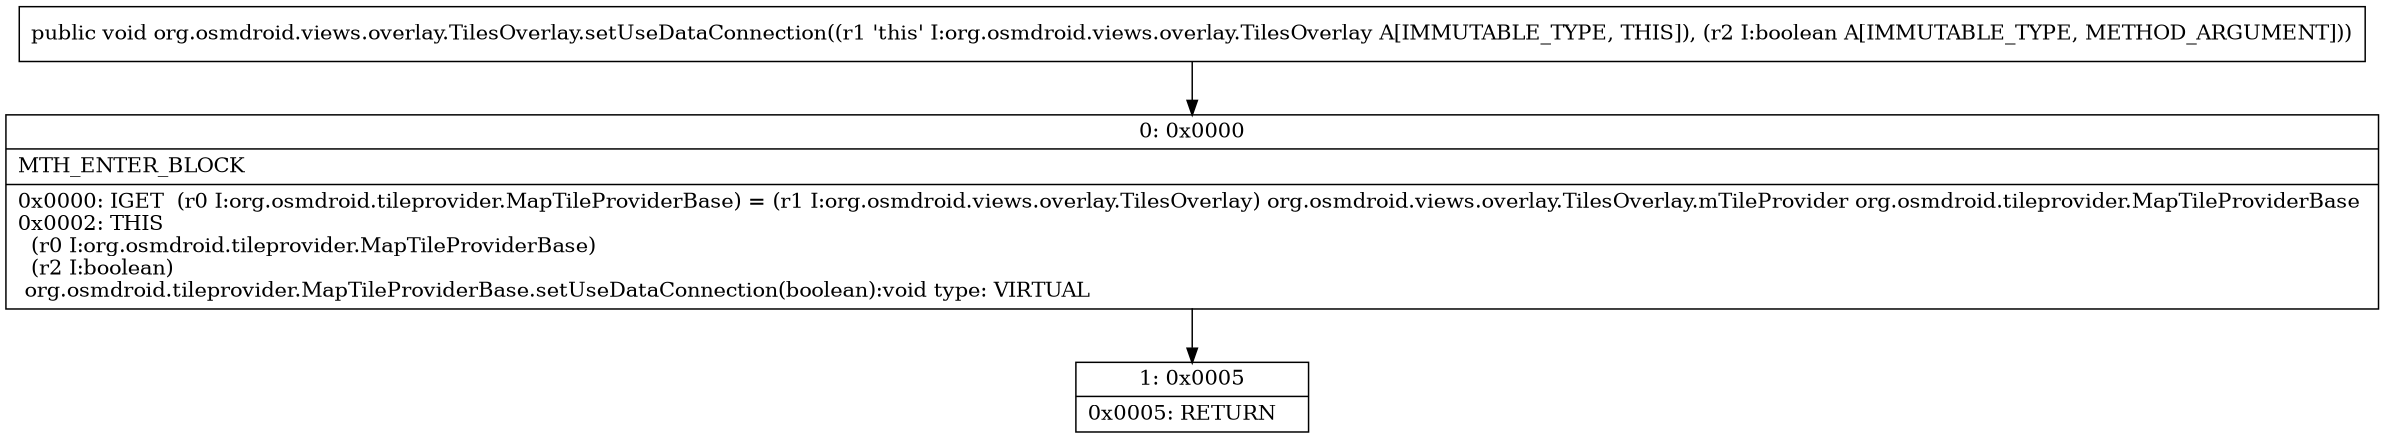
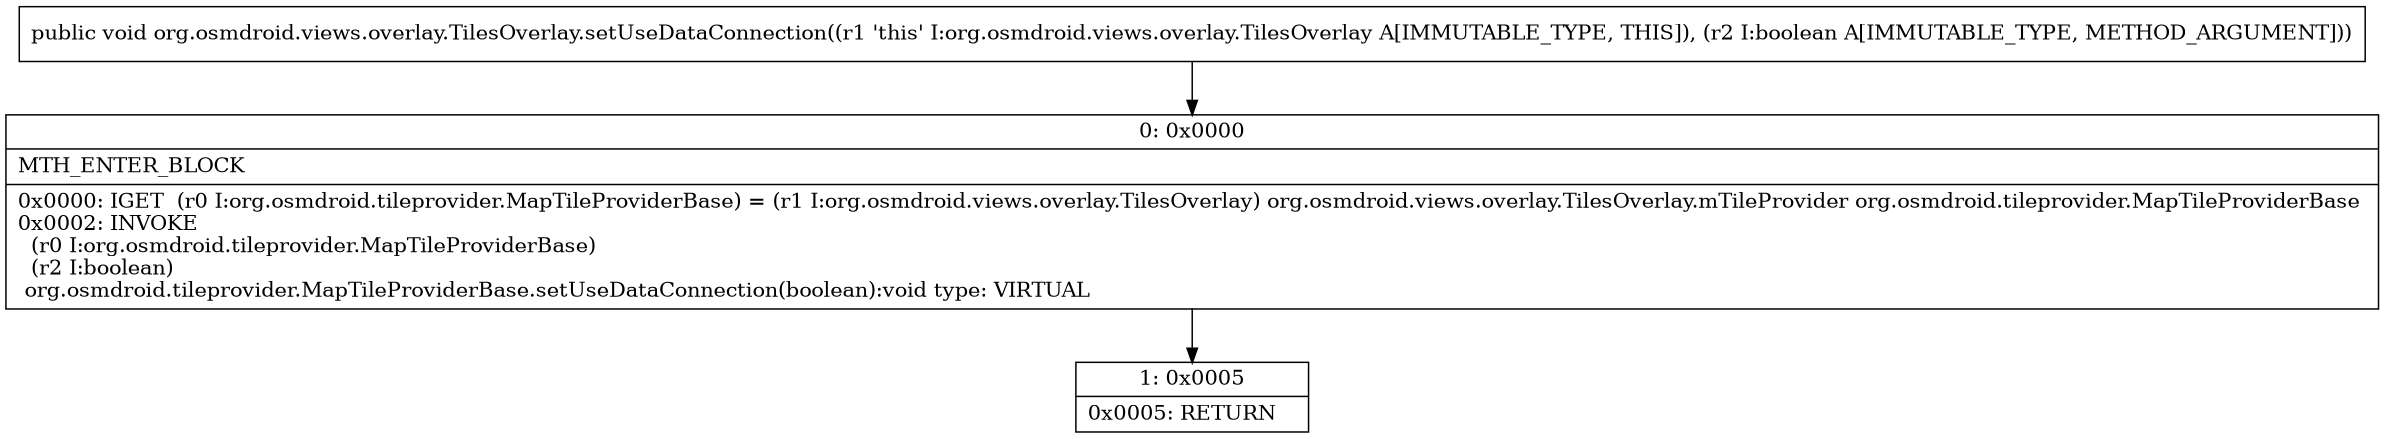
(98, 224) -> (115, 224)
